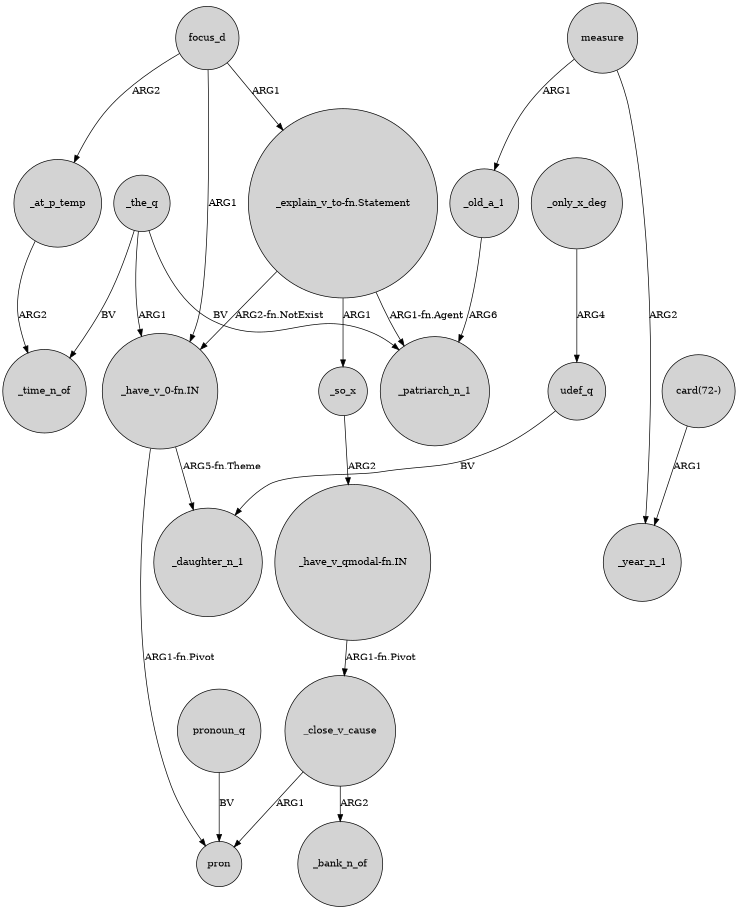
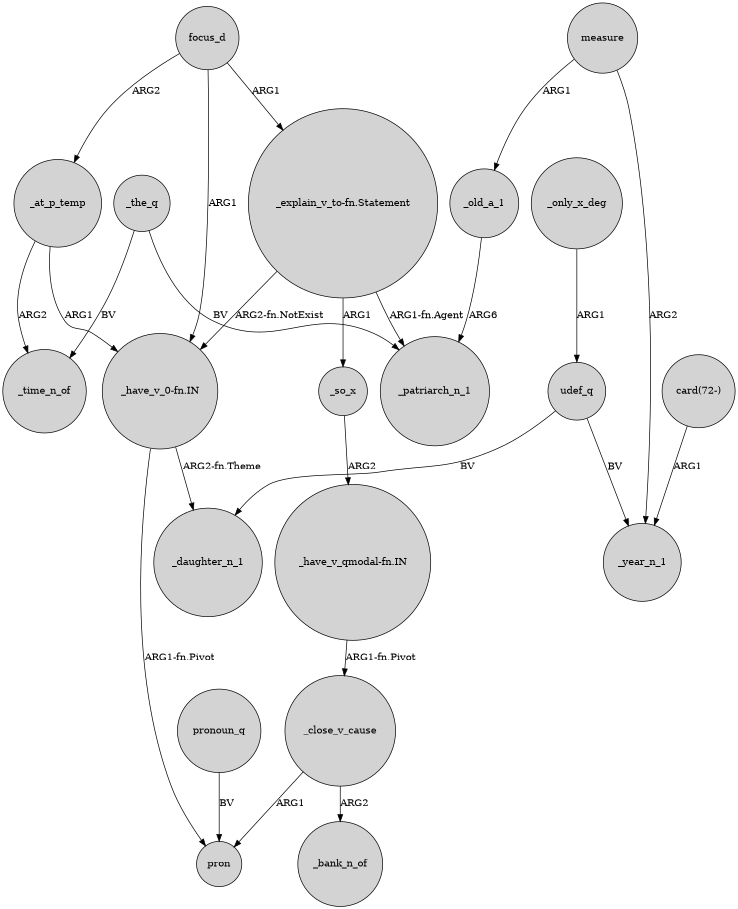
(136, 280) -> (59, 311)
(591, 316) -> (591, 316)
(222, 467) -> (222, 467)
none -> (606, 469)
